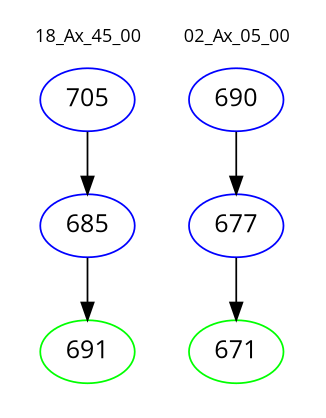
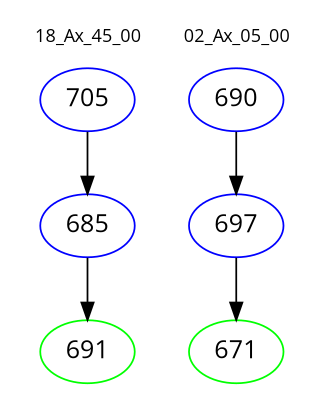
(236, 226) -> (236, 226)
